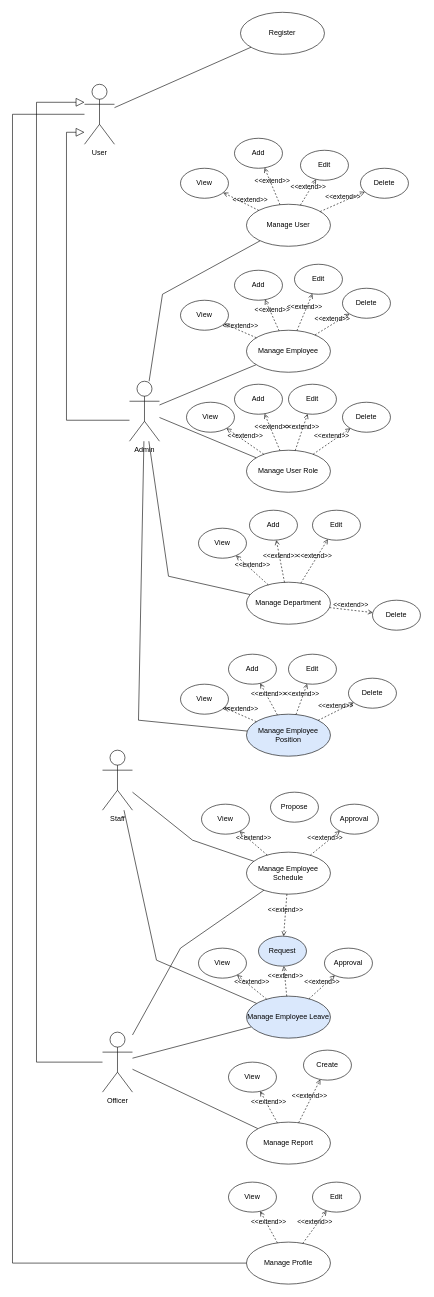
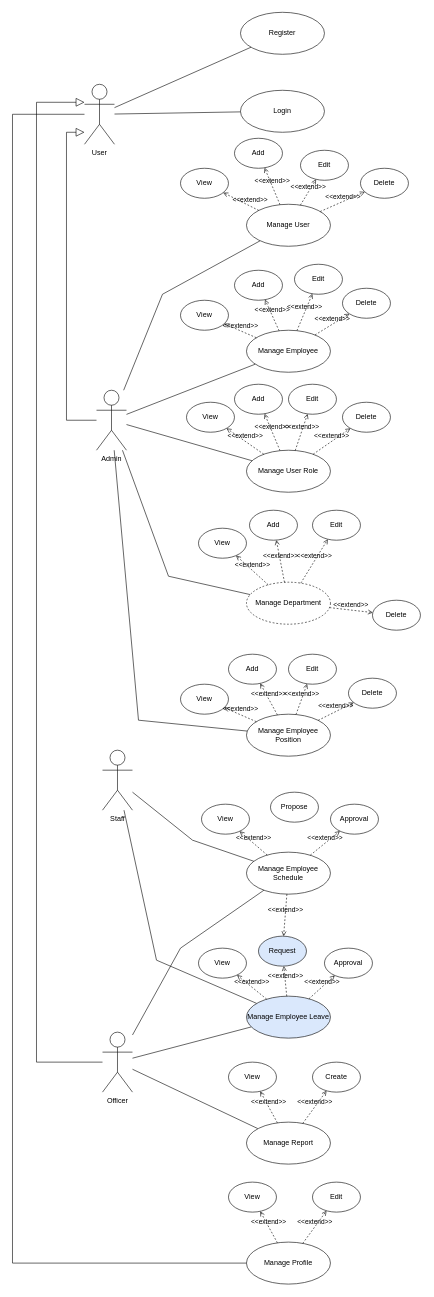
none -> (282, 111)
none -> (177, 113)
(144, 411) -> (111, 420)
(288, 603) -> (288, 603)
(288, 735) -> (288, 735)
(327, 1065) -> (336, 1077)
